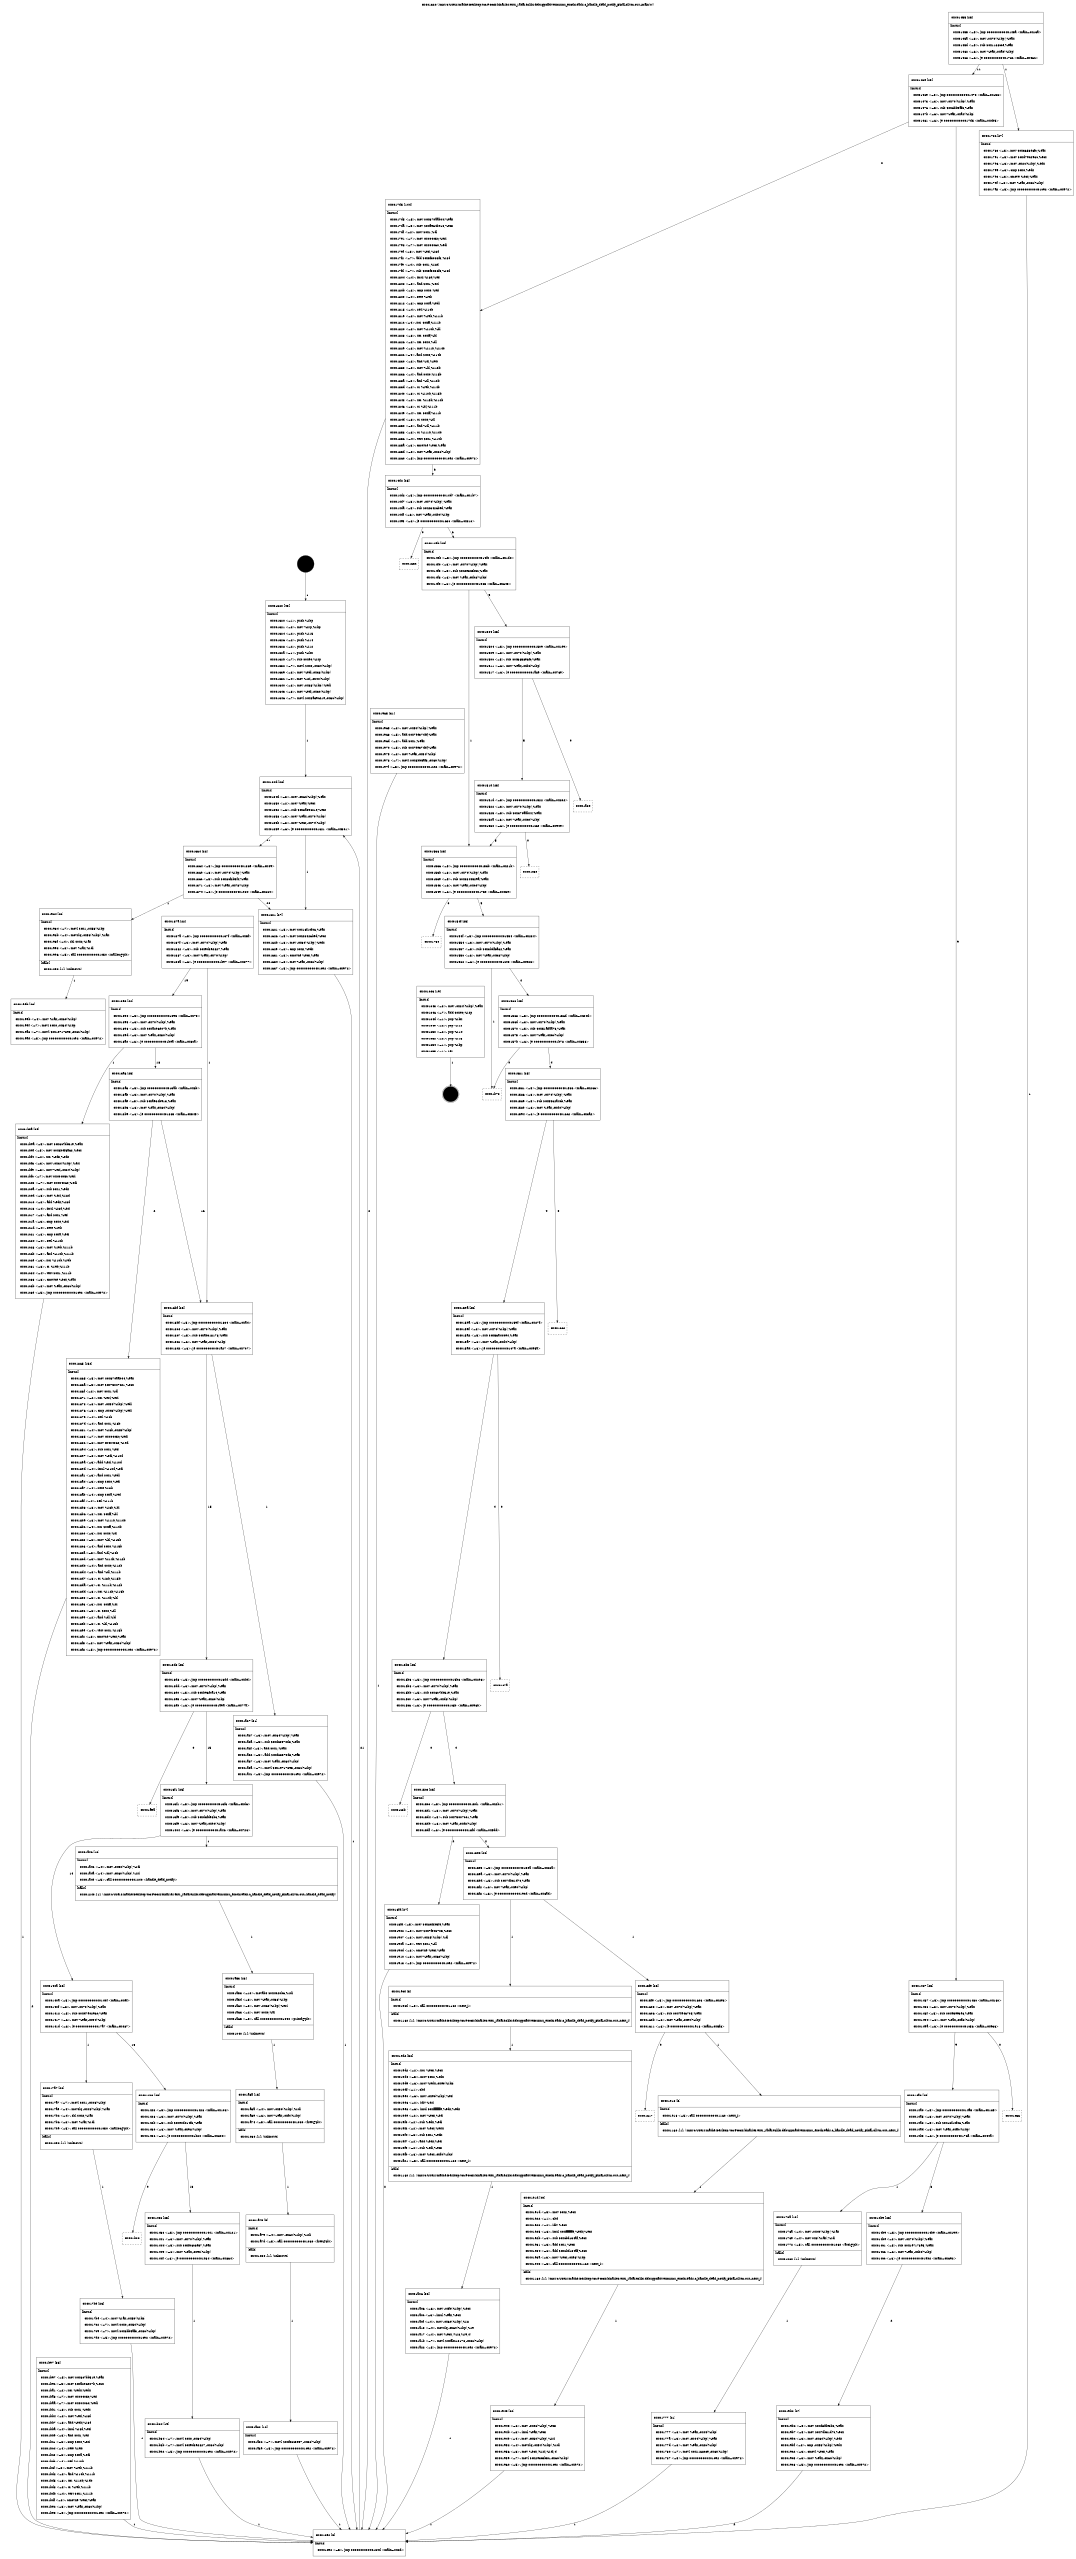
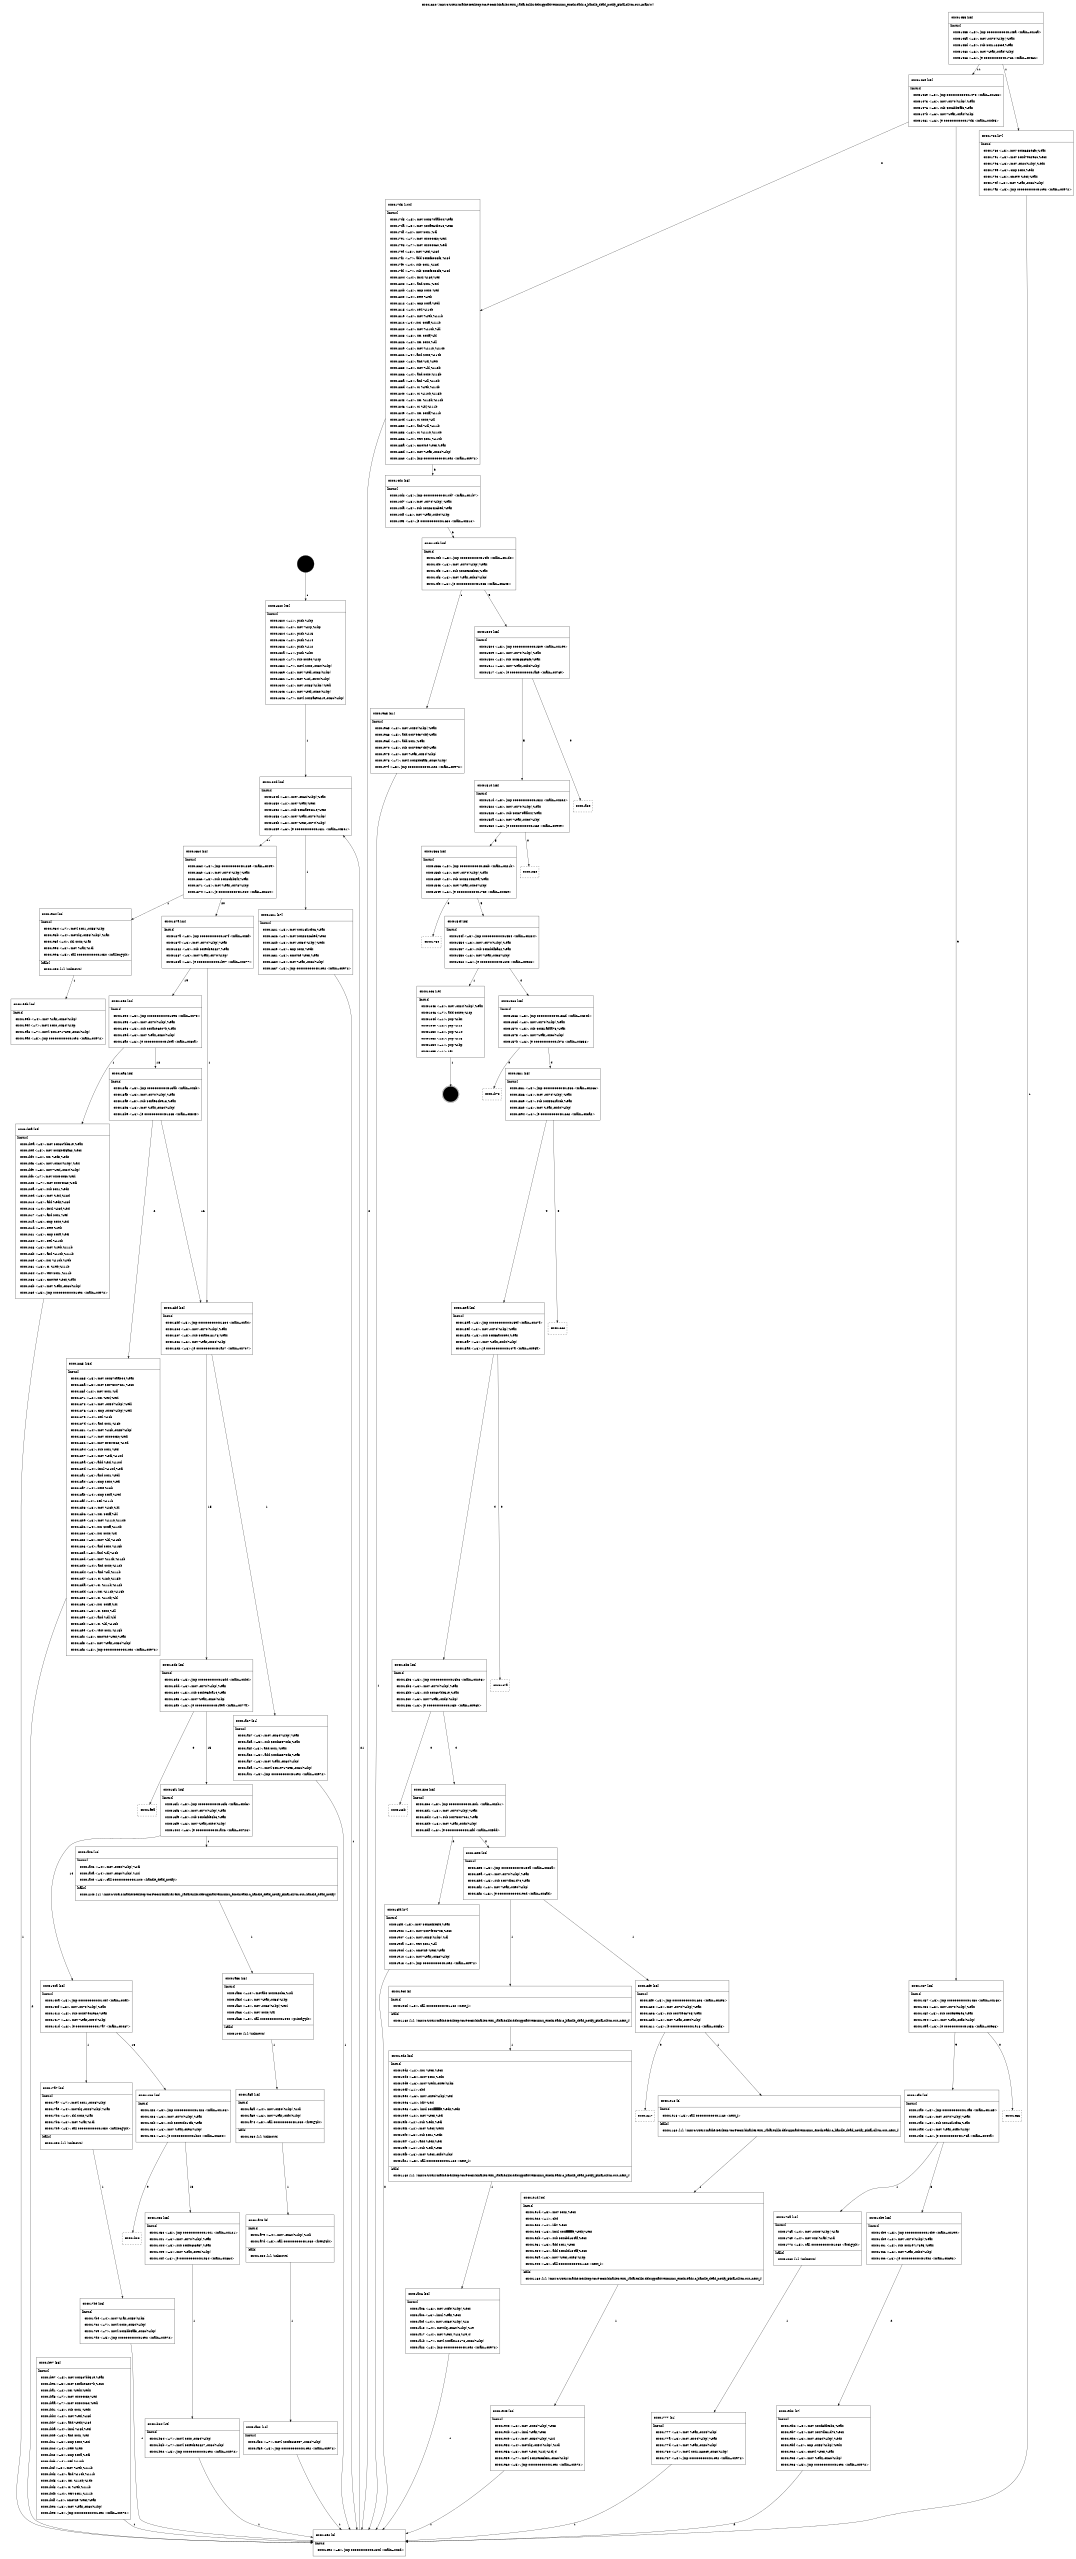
(409, 564) -> none
(469, 717) -> (444, 648)
(263, 903) -> (219, 906)
(492, 1027) -> (474, 976)
